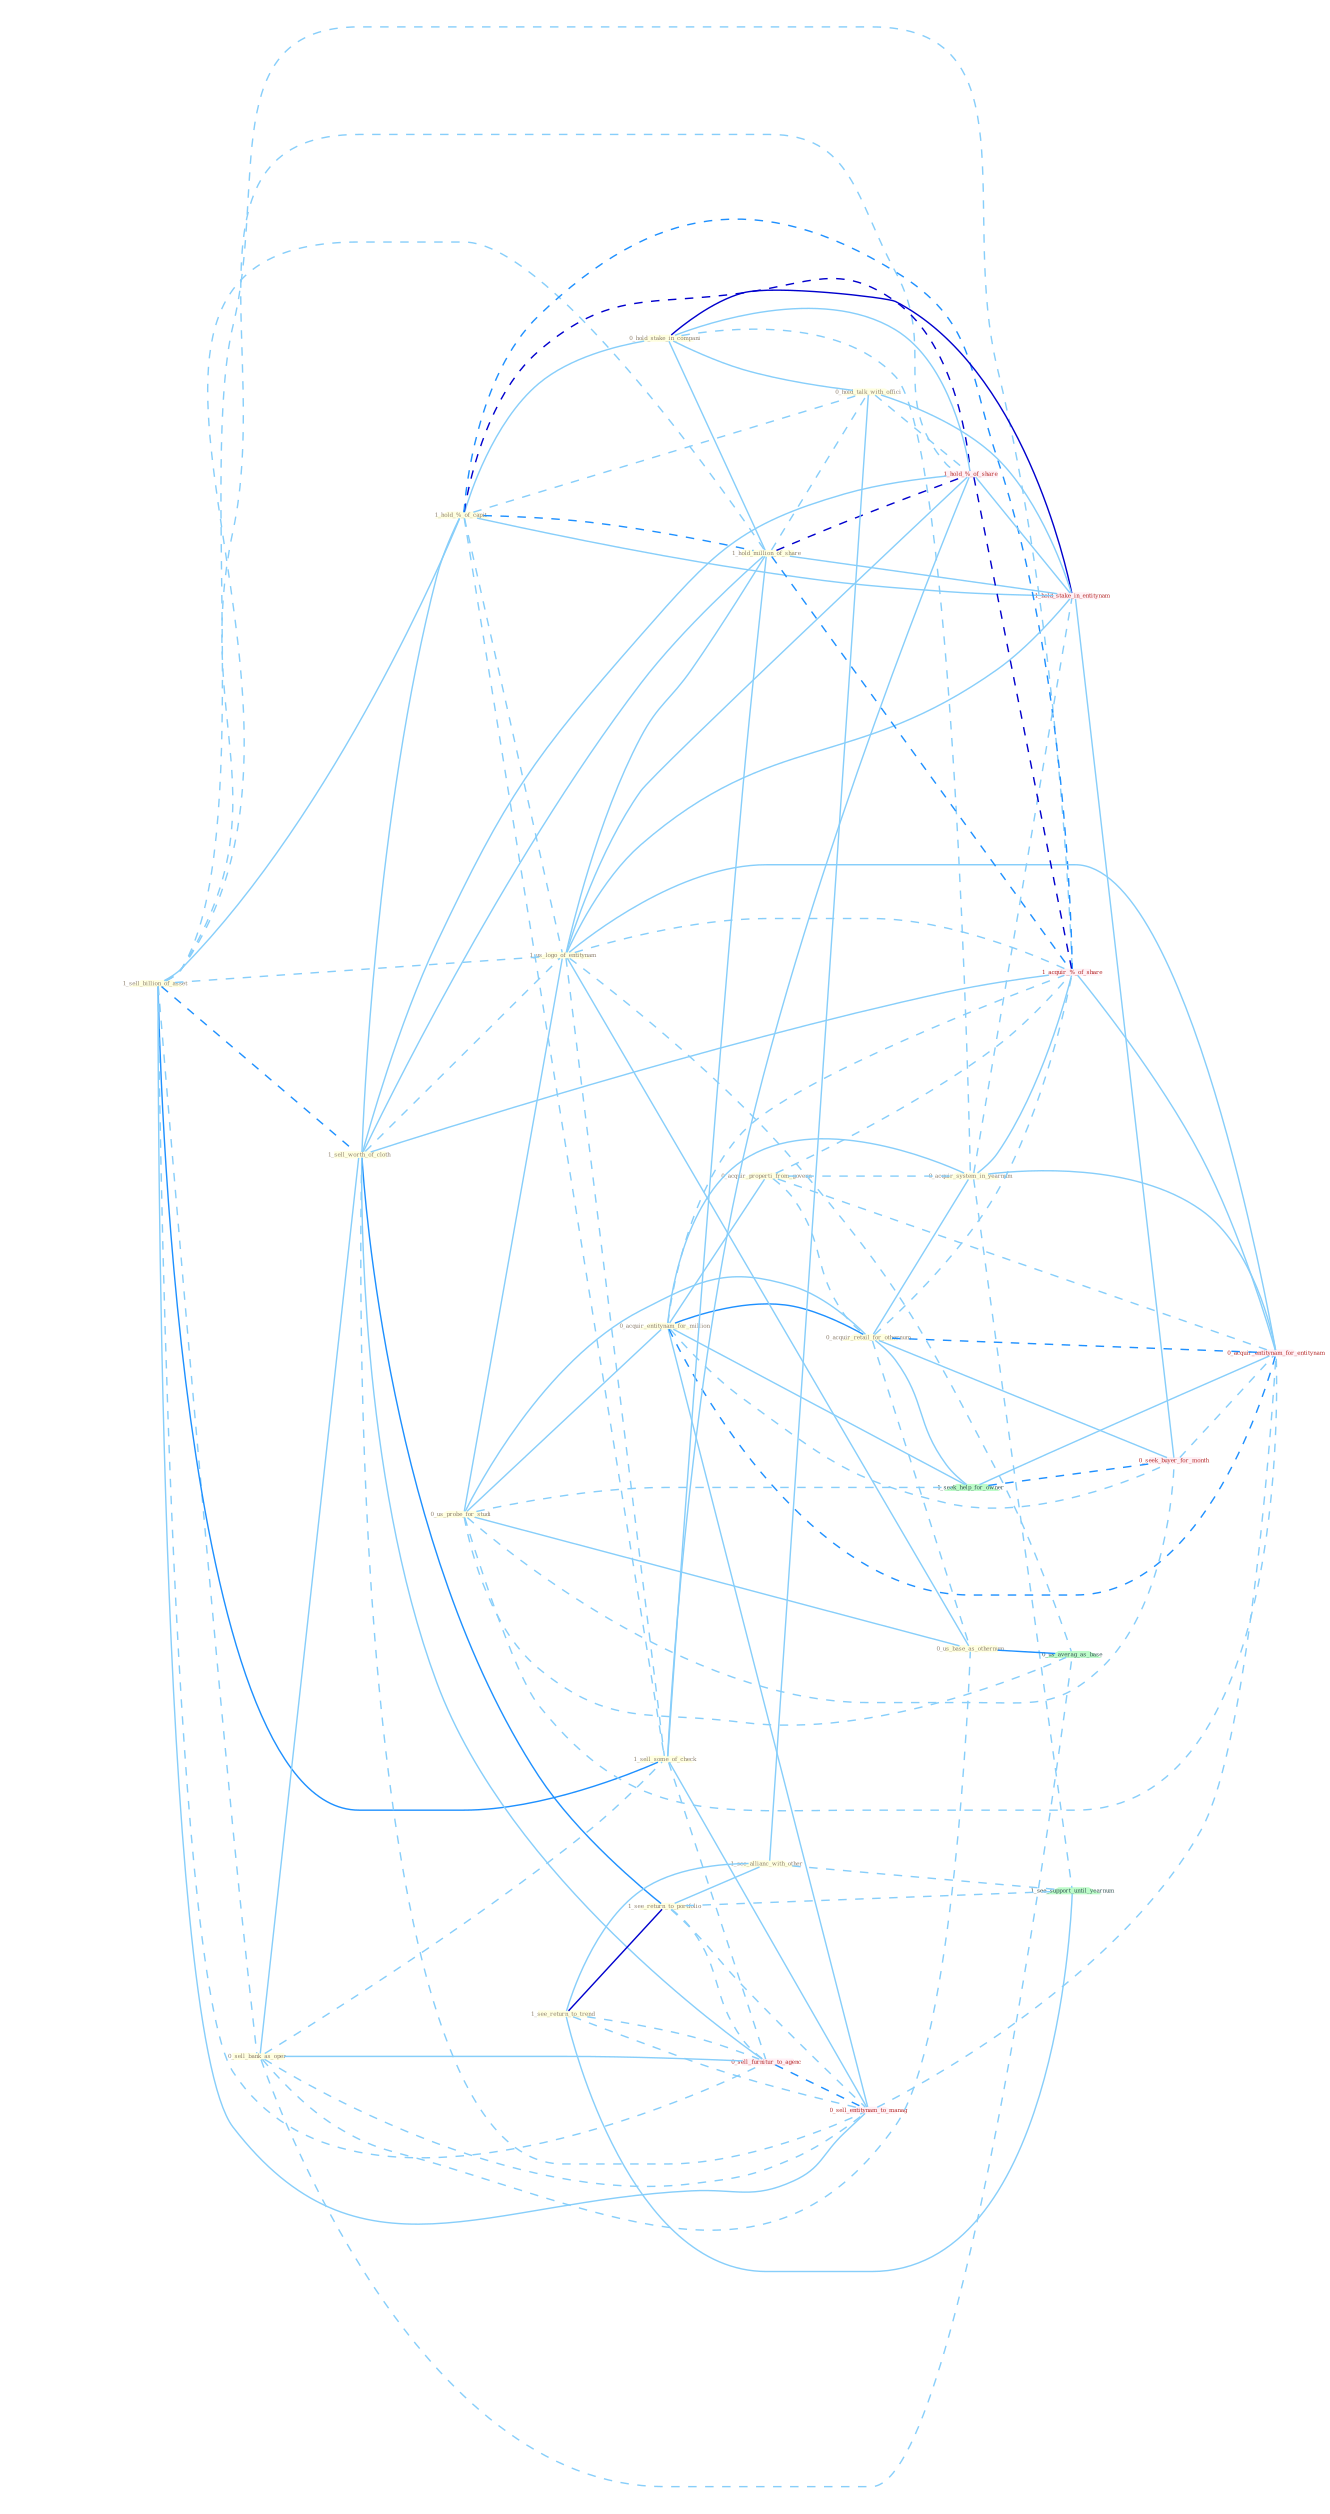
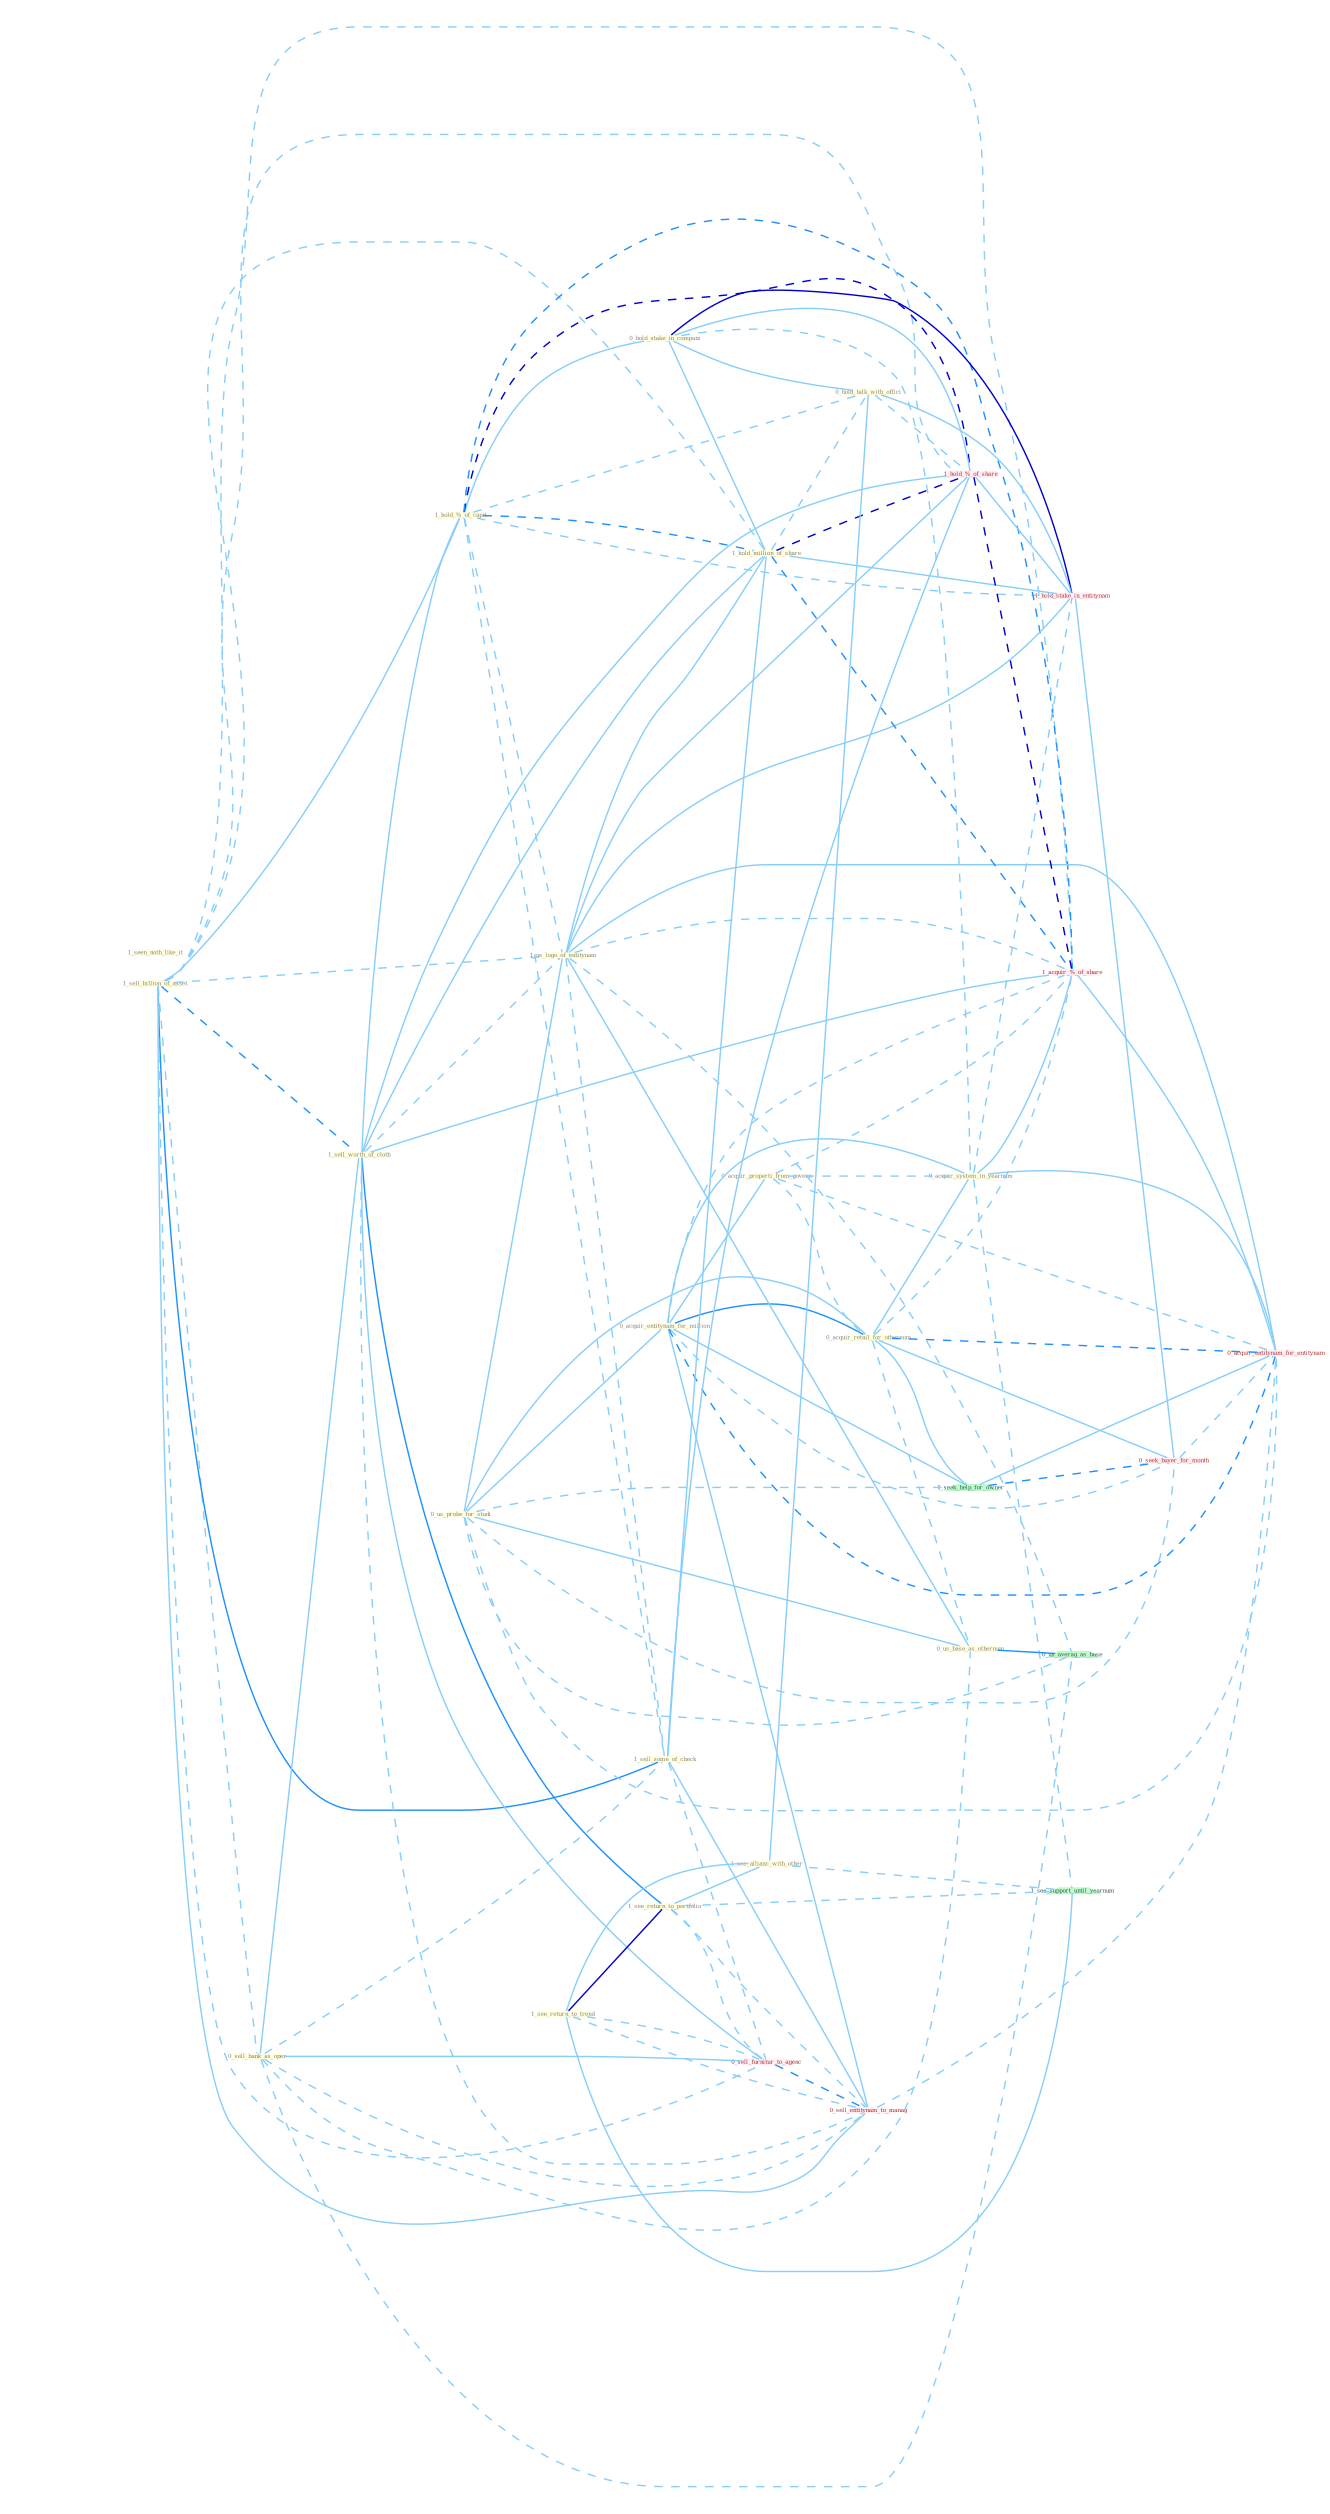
(735, 568) -> (735, 568)
none -> (157, 952)
